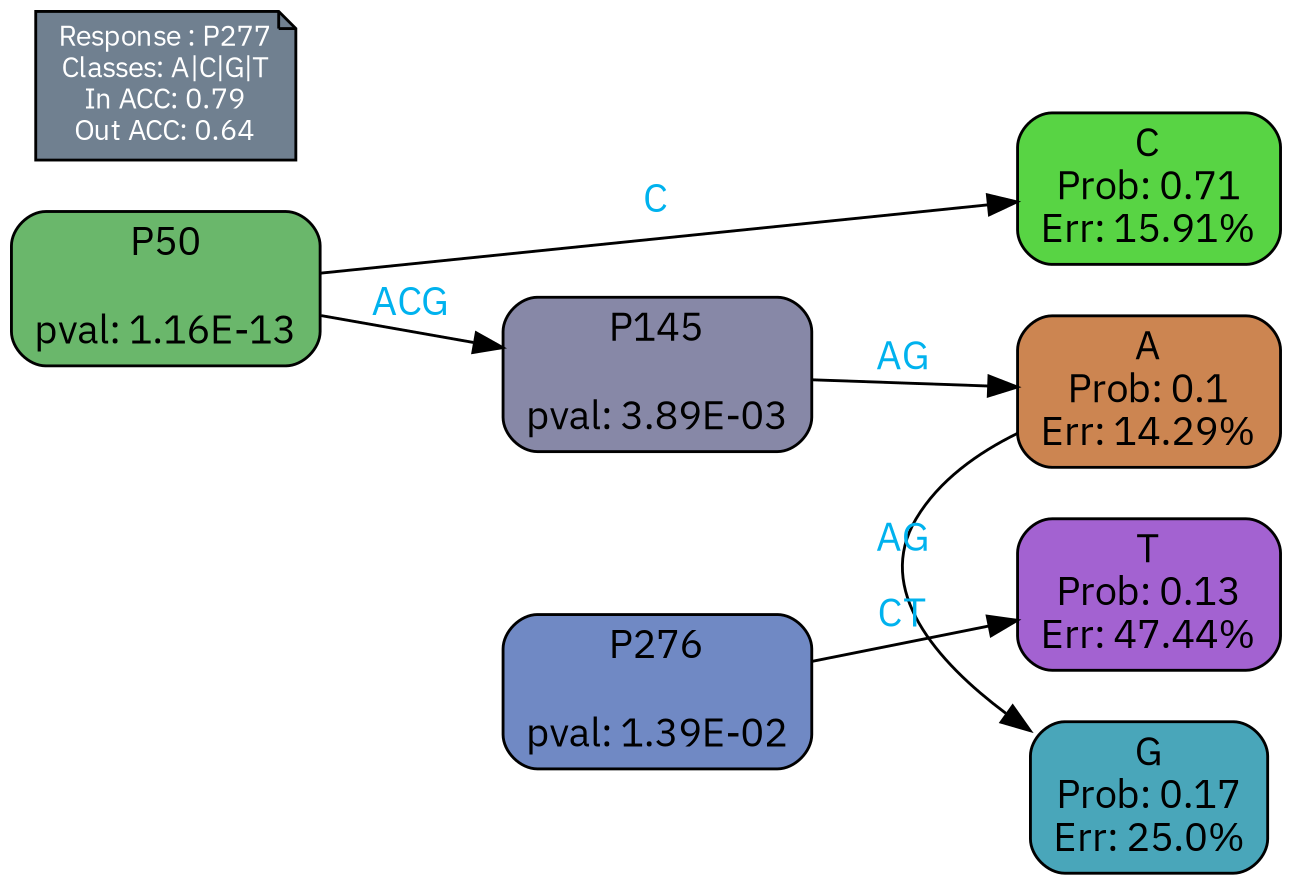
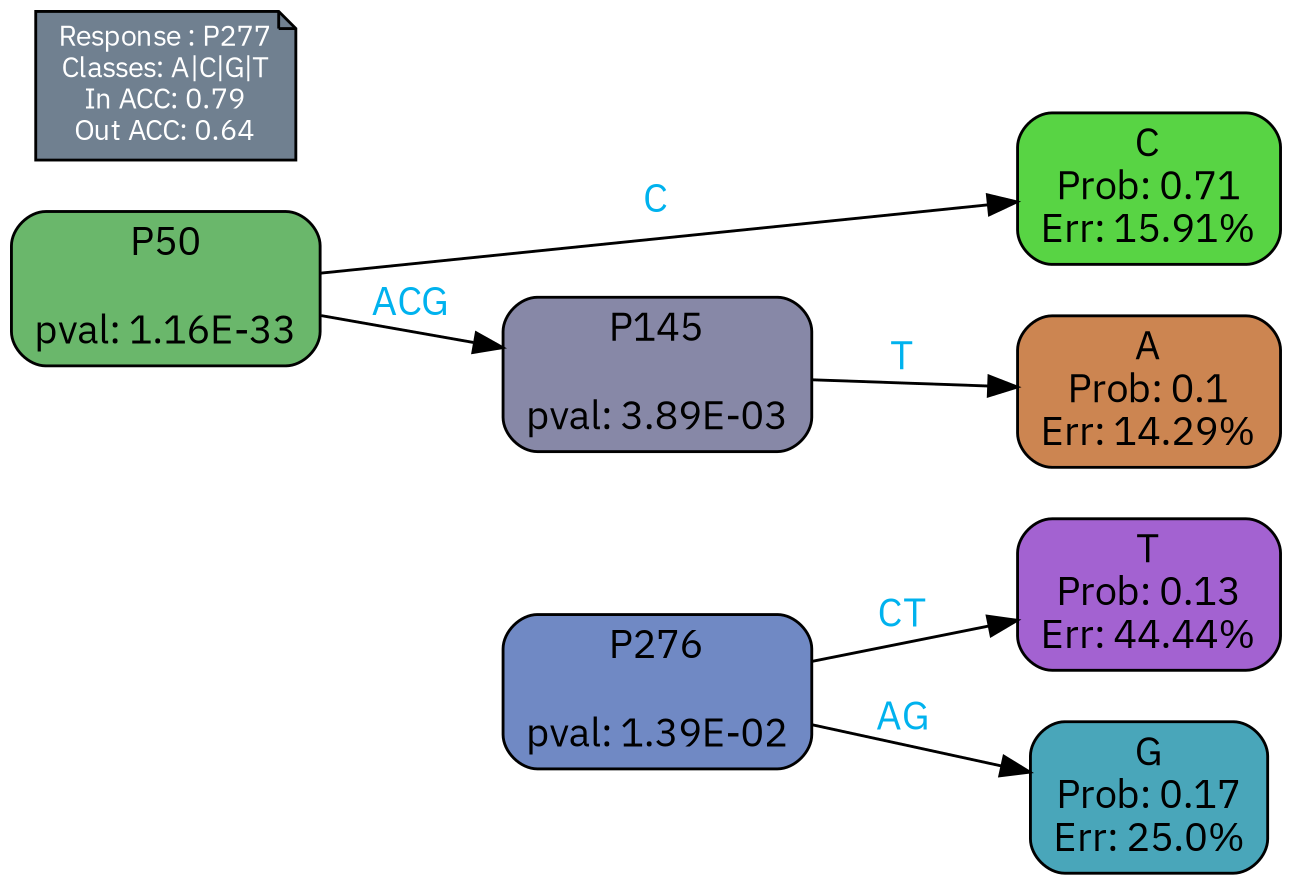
(166, 289) -> (166, 289)
(903, 359) -> (903, 359)
(903, 567) -> (907, 745)
(1149, 595) -> (1149, 595)
